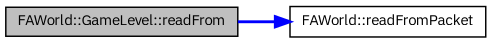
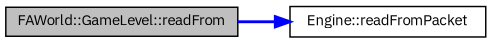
(388, 22) -> (388, 22)
